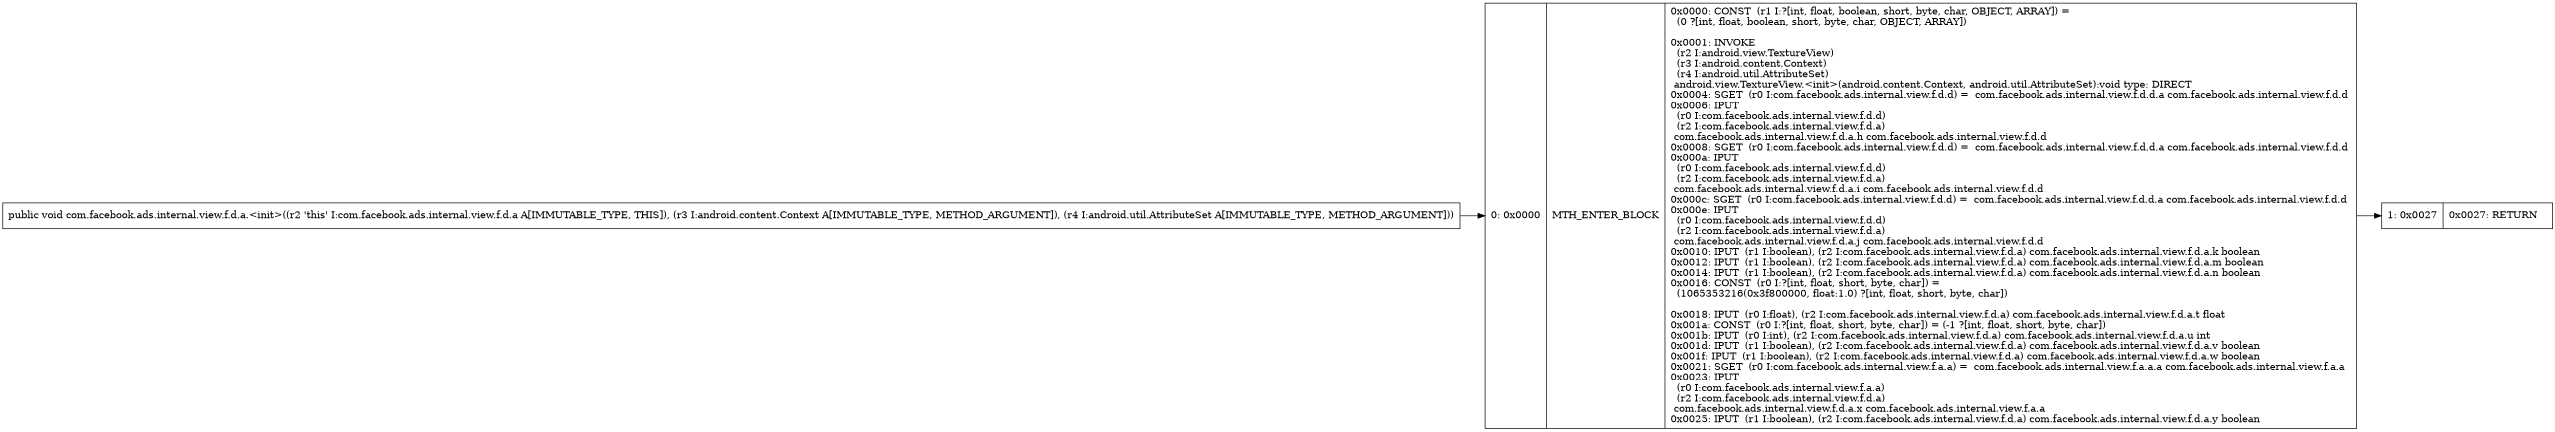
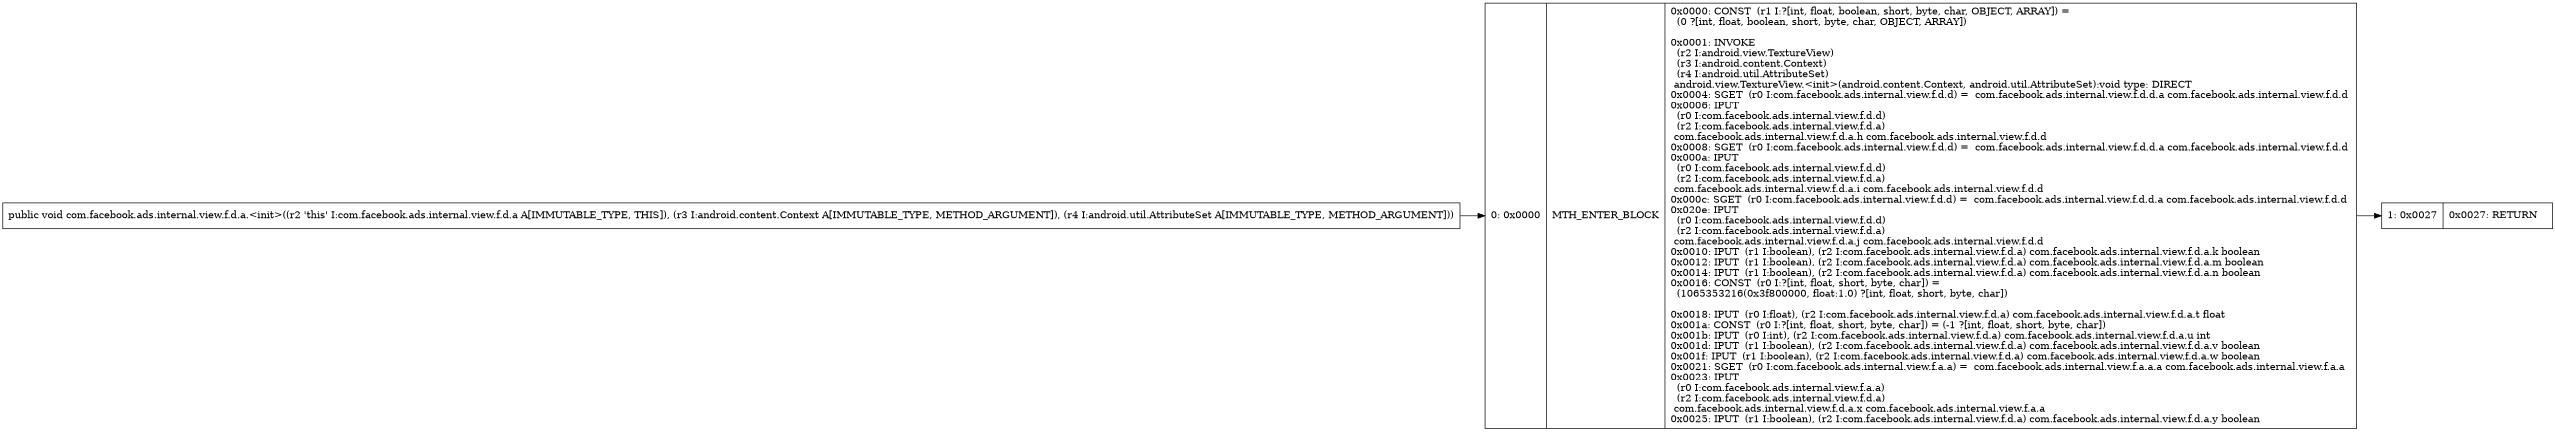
(1707, 210) -> (1707, 210)
